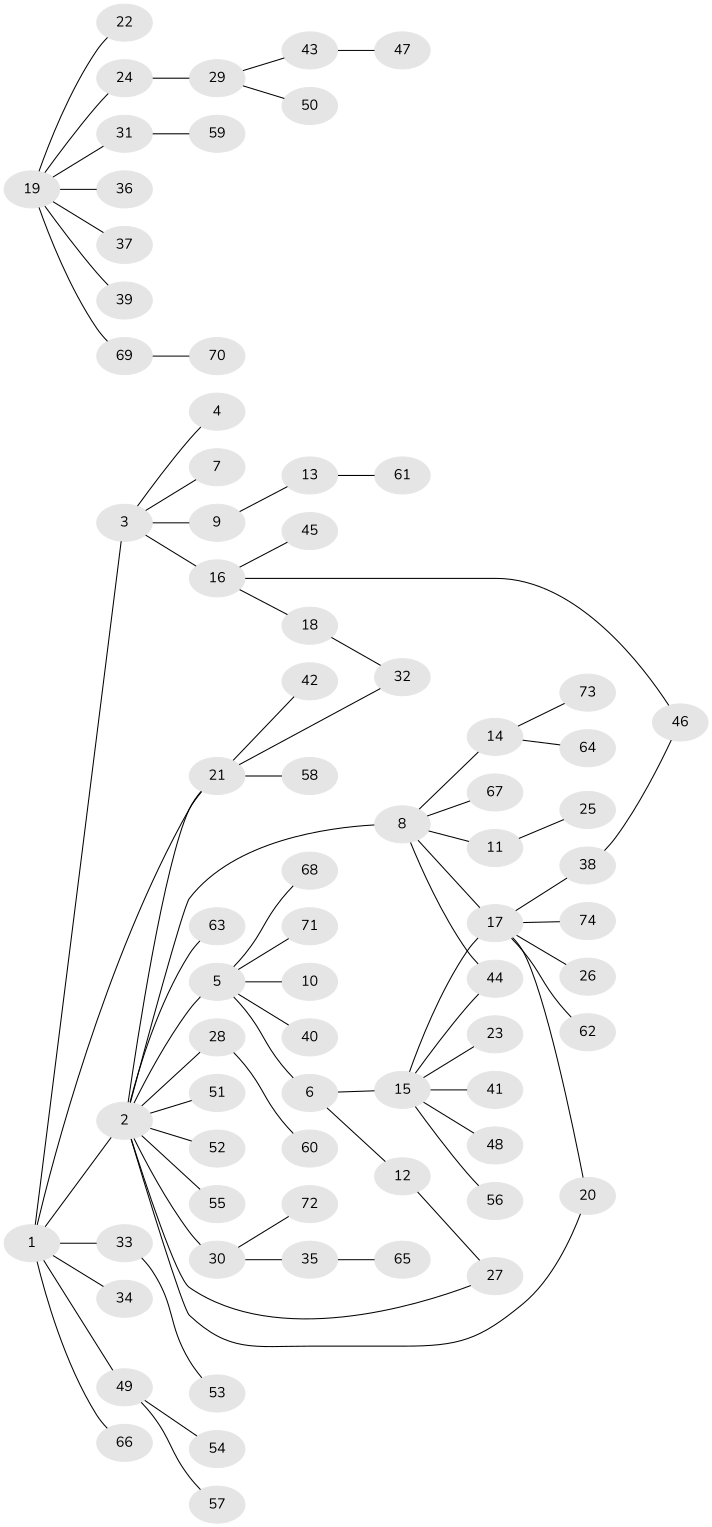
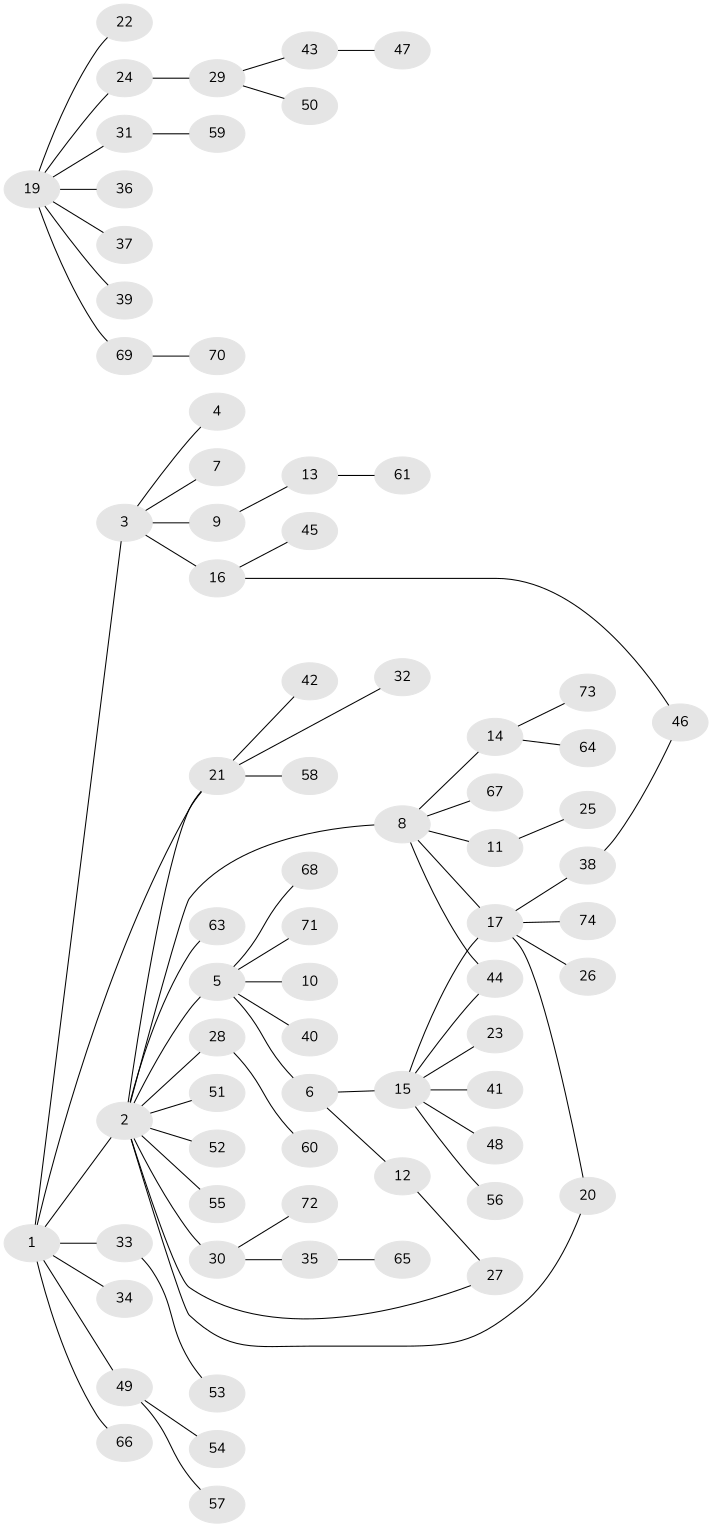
(310, 626) -> none
(588, 1032) -> none
